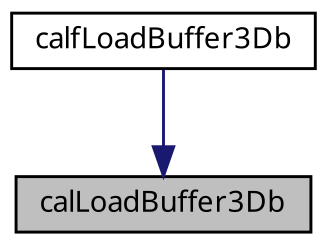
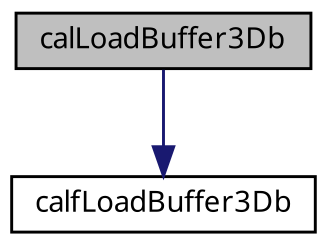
(163, 108) -> (163, 108)
